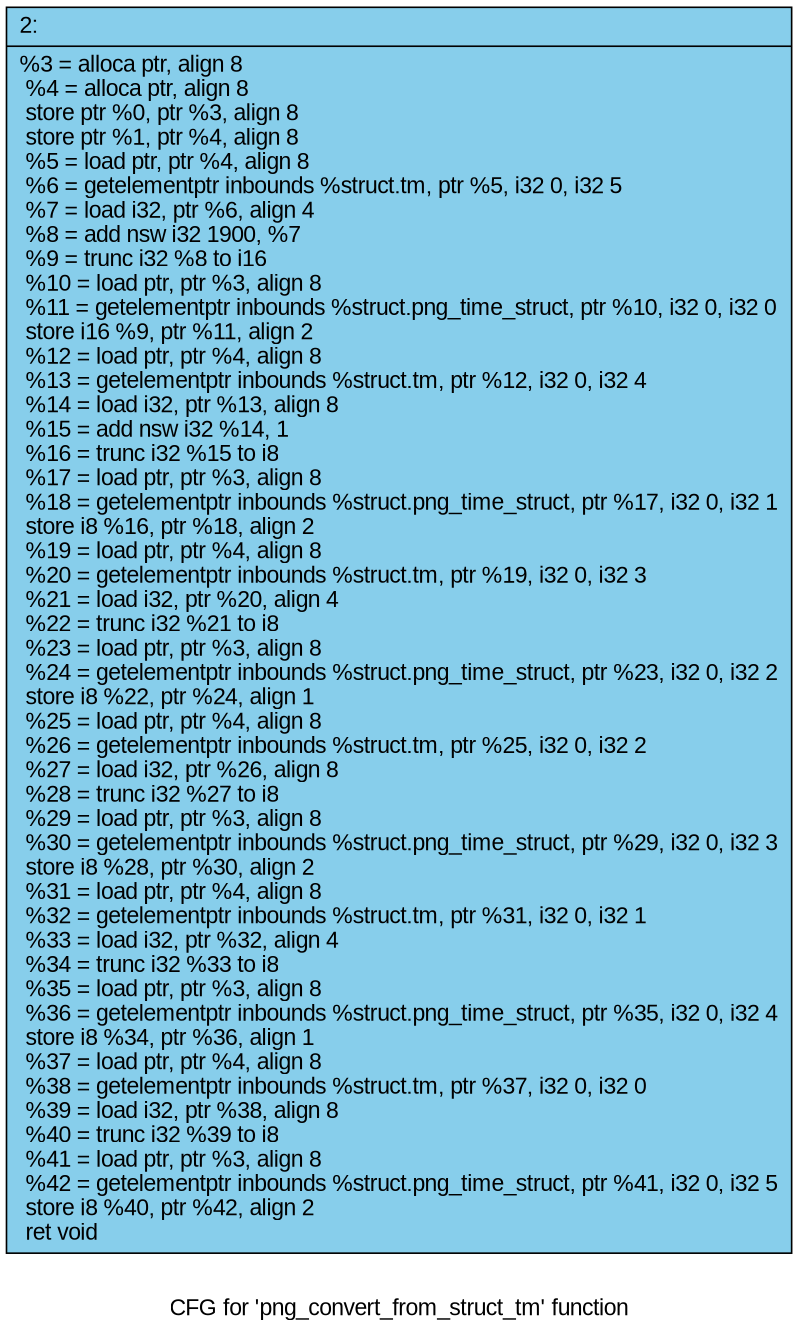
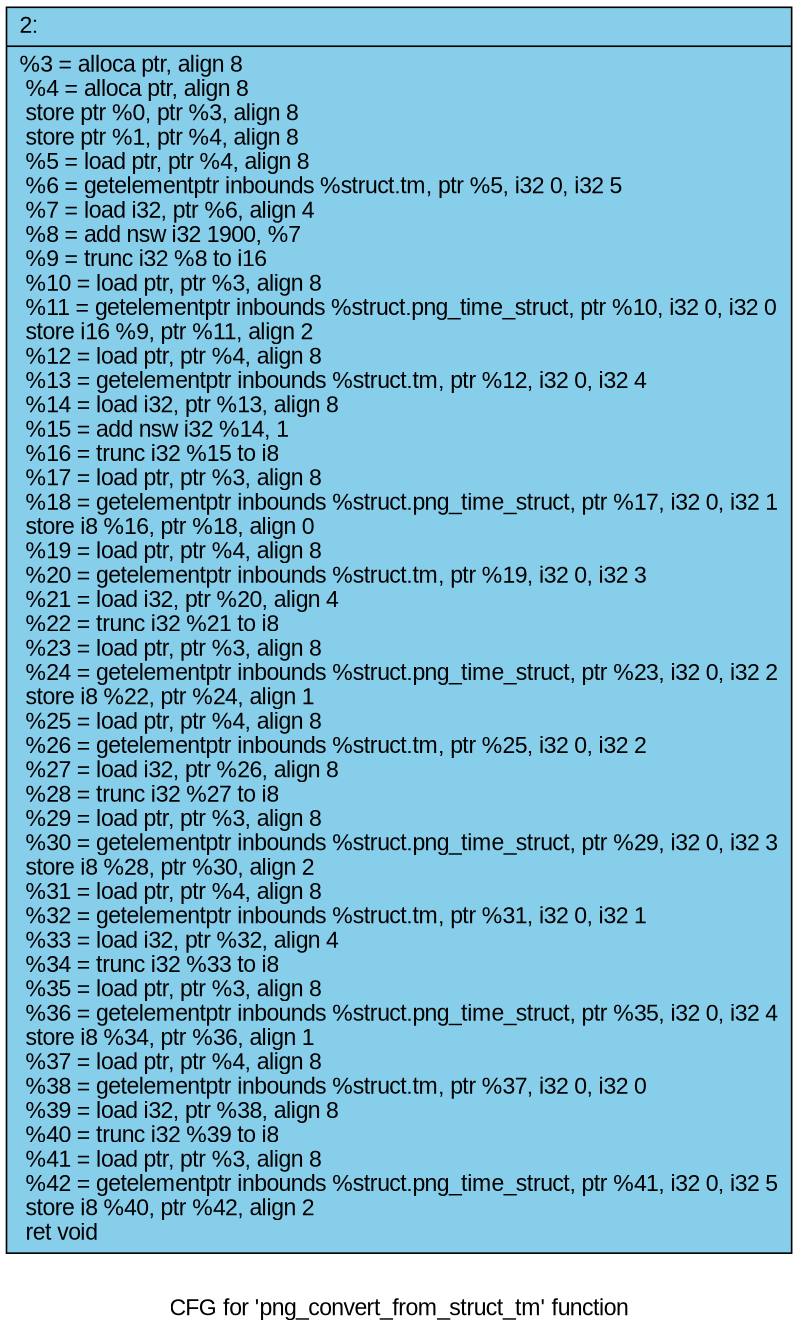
(167, 527) -> (167, 527)
